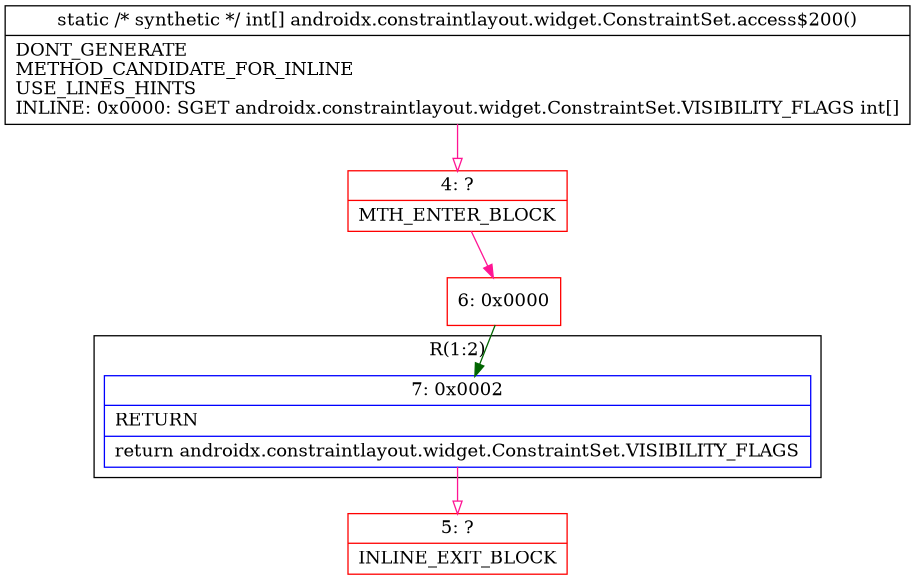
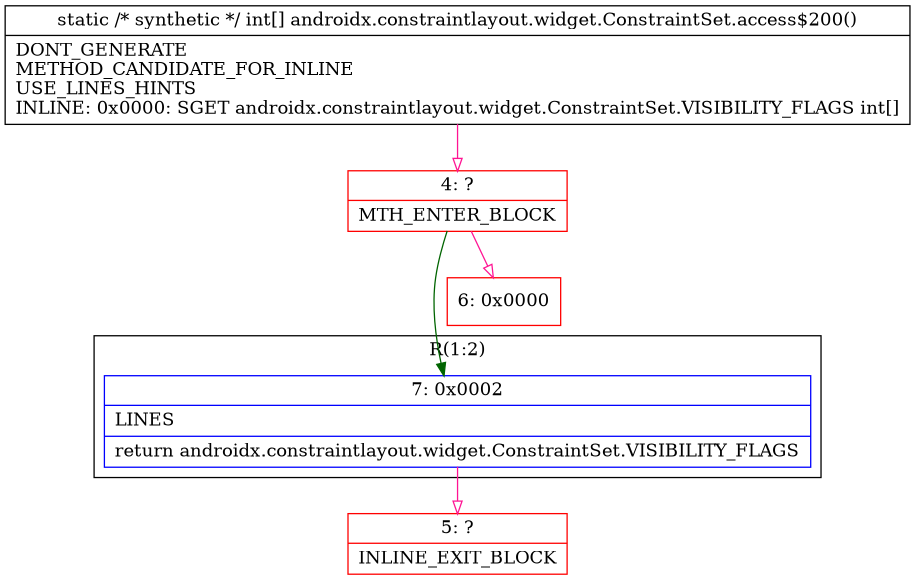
(479, 249) -> (479, 249)
(487, 345) -> (434, 297)
(157, 420) -> (145, 420)
